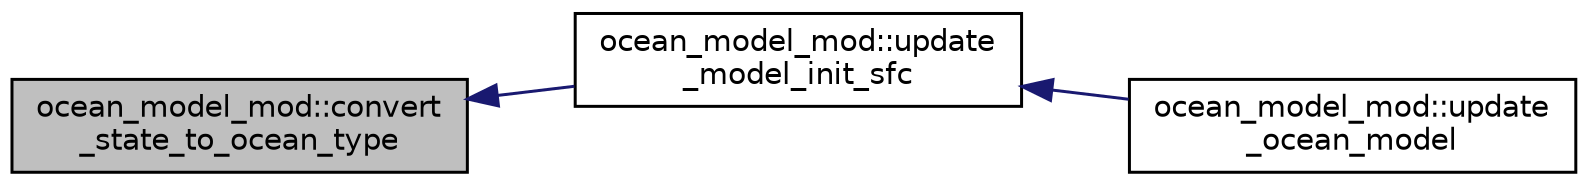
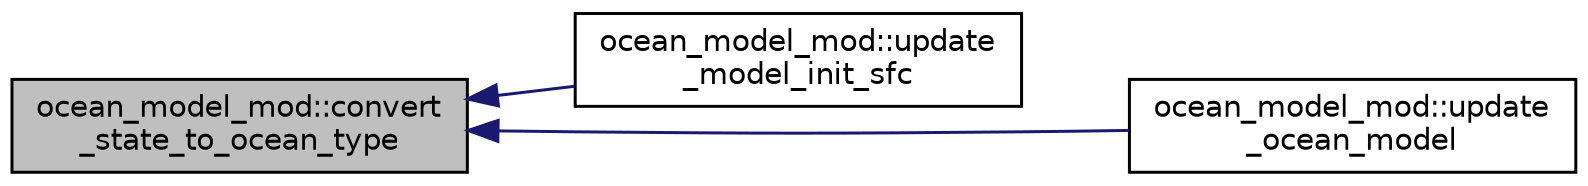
(1090, 95) -> (814, 133)
